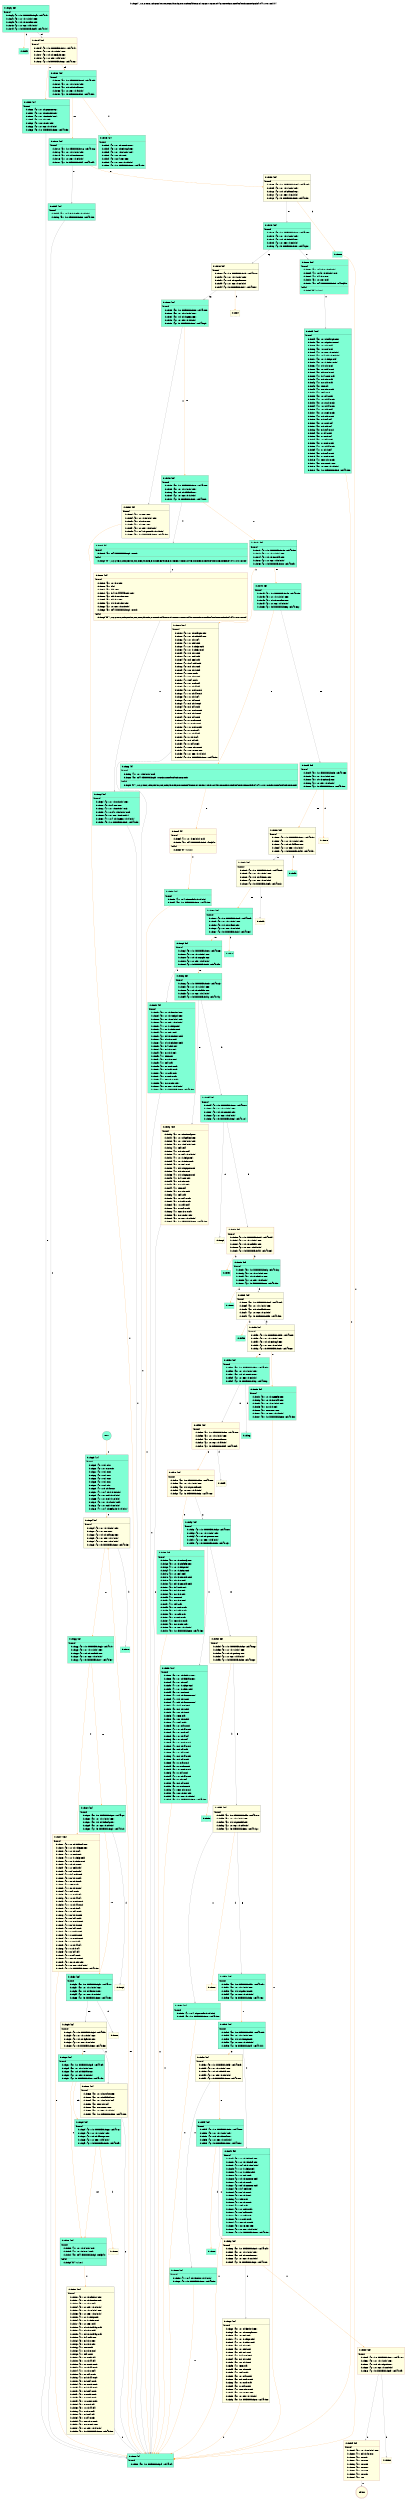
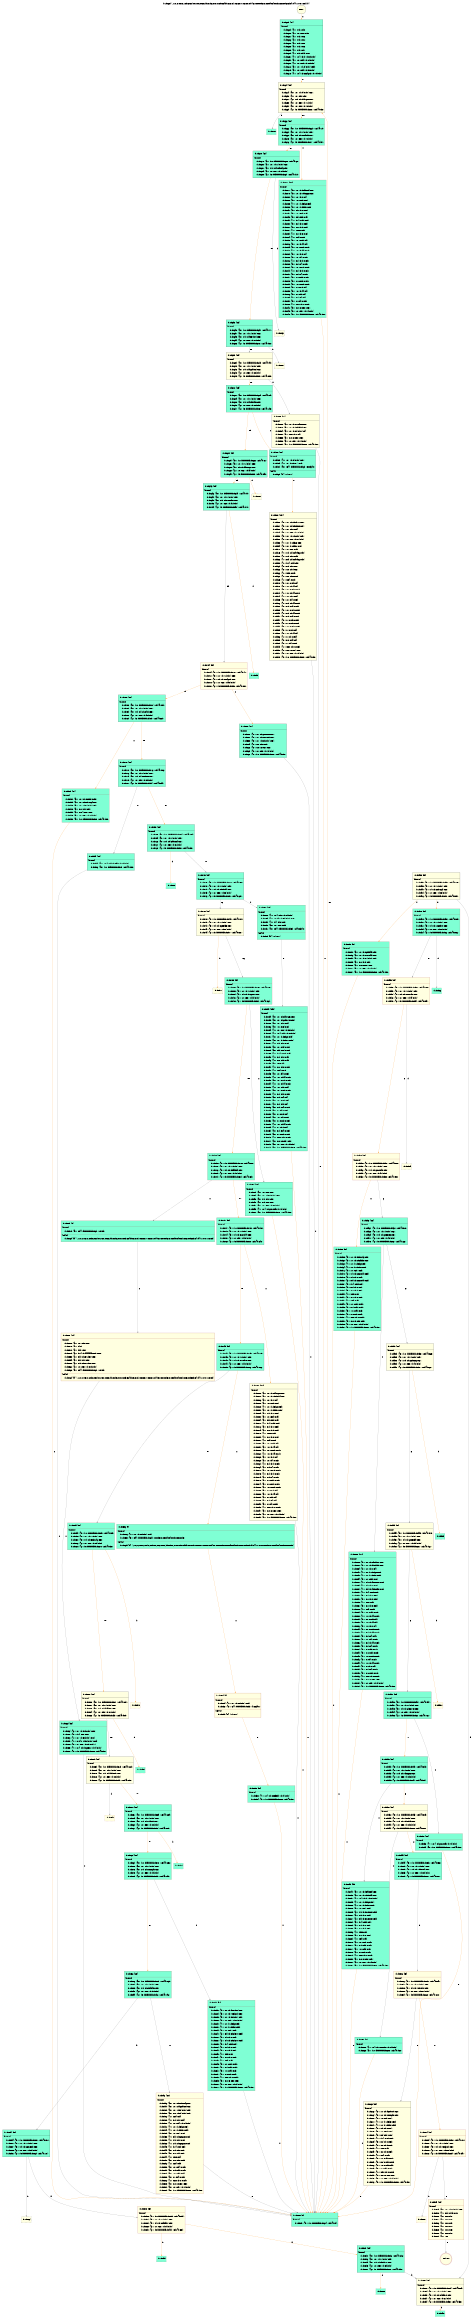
(287, 188) -> (171, 838)
(145, 521) -> (269, 1199)
(265, 1322) -> (469, 1588)
(354, 1432) -> (53, 1625)
(107, 1436) -> (301, 10)
(76, 1903) -> (303, 249)
(189, 1915) -> (433, 1774)
(91, 2192) -> (235, 480)
(211, 2252) -> none
